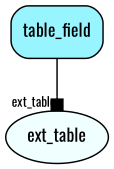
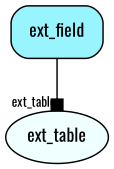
(57, 32) -> (57, 32)
